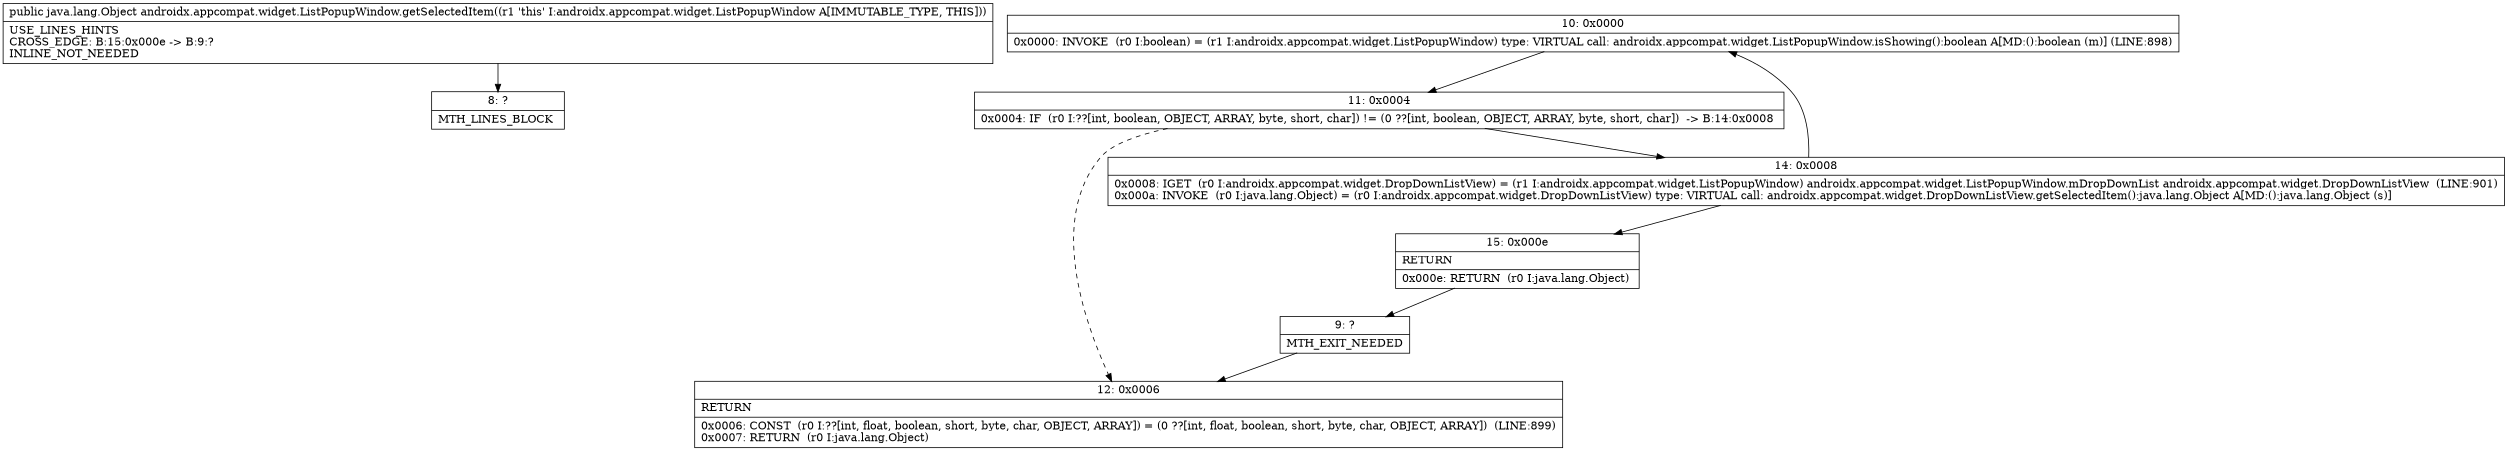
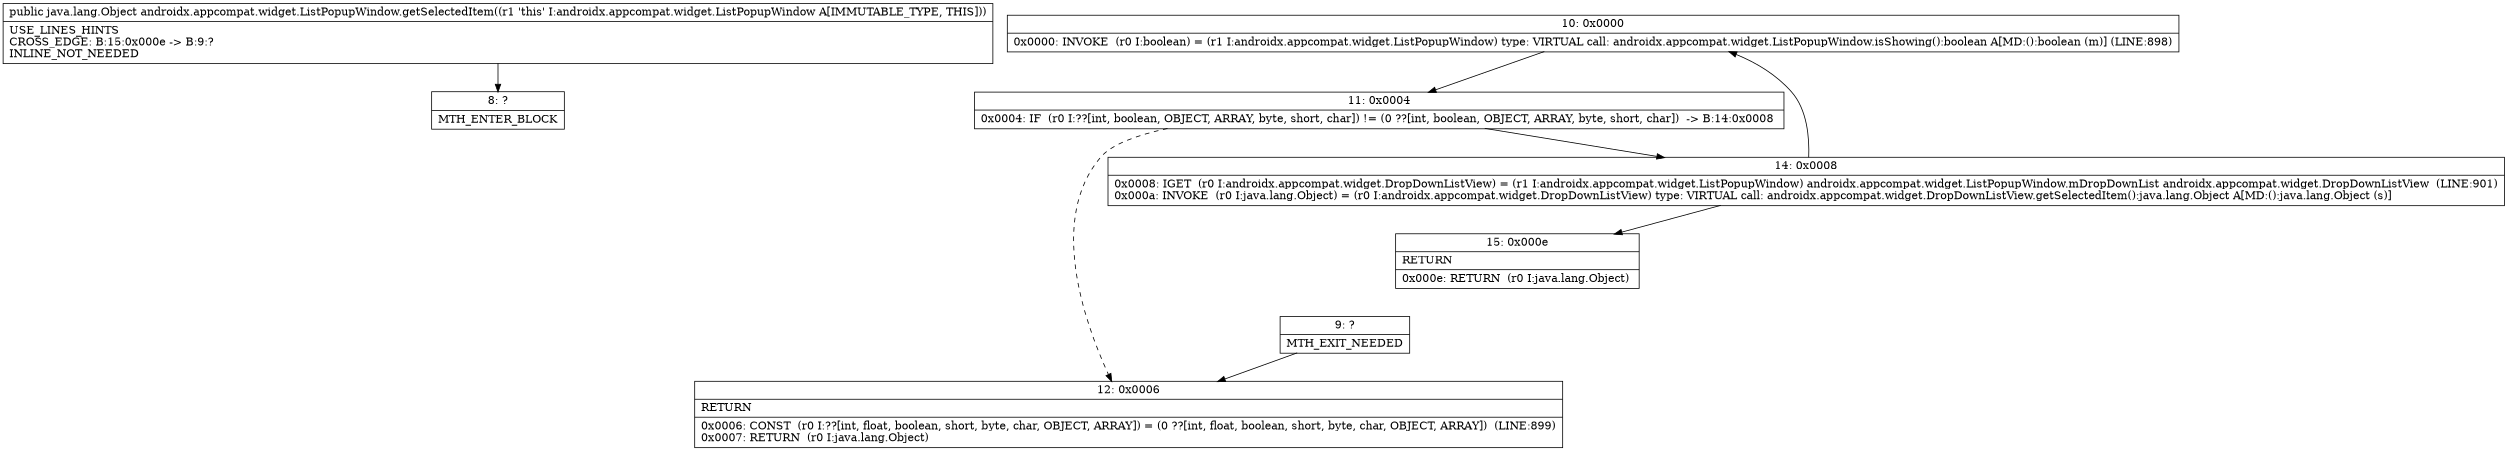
(496, 119) -> (498, 119)
(1424, 301) -> none
